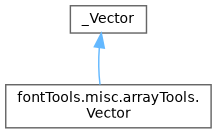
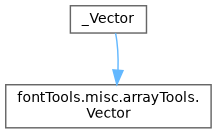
(99, 66) -> (118, 52)
